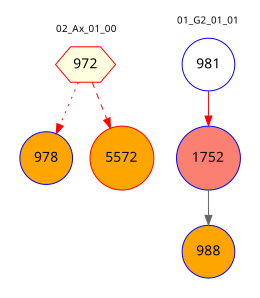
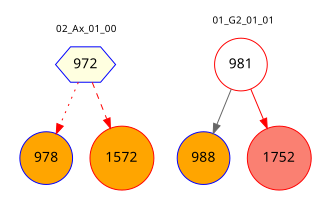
(86, 65) -> (86, 65)
(208, 65) -> (241, 65)
(122, 158) -> (122, 158)
(208, 158) -> (279, 158)
(208, 203) -> (224, 107)
